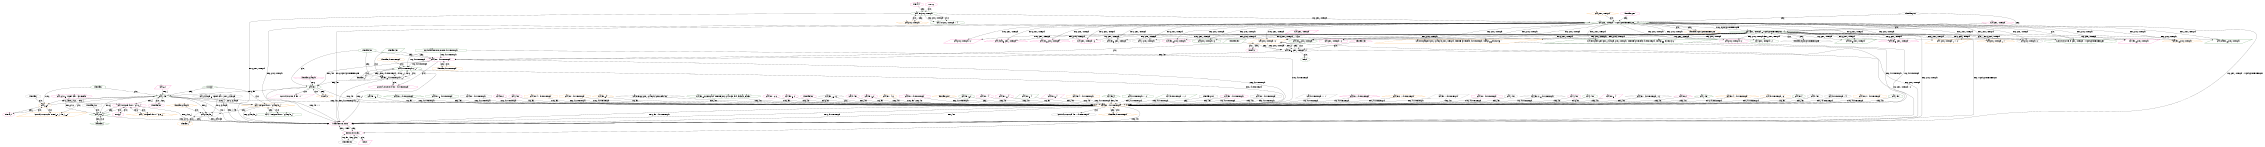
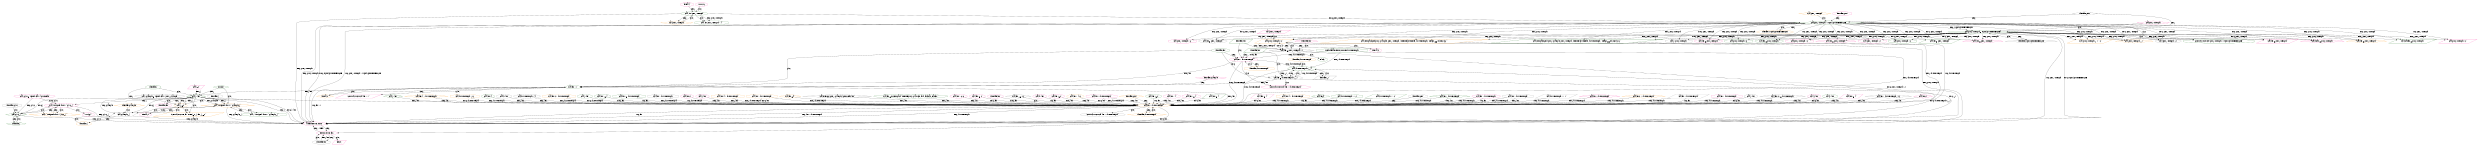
none -> (164, 108)
